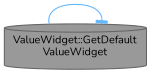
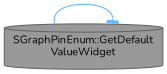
(75, 47) -> (84, 47)
